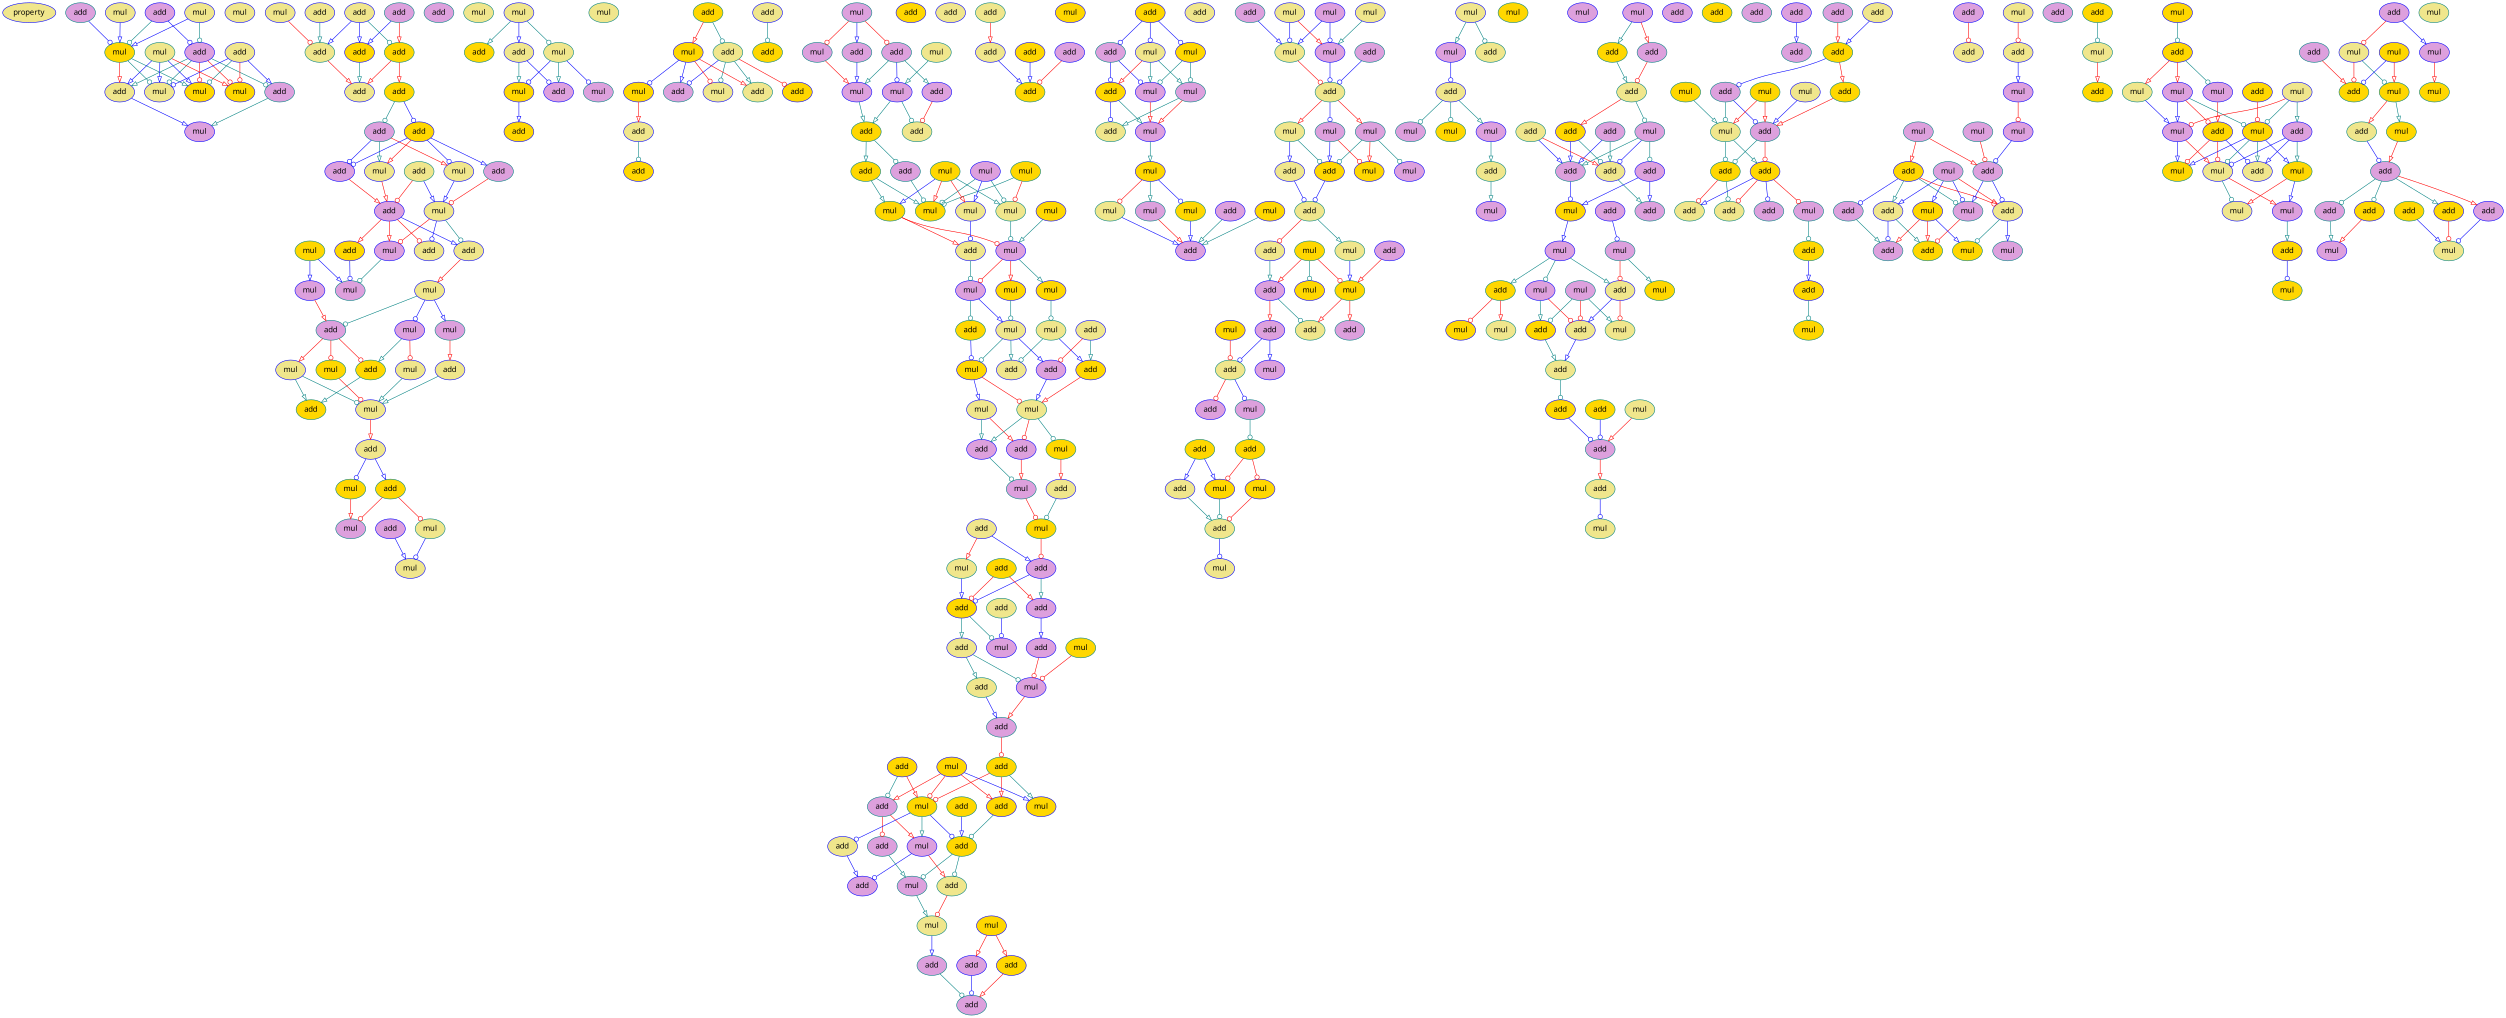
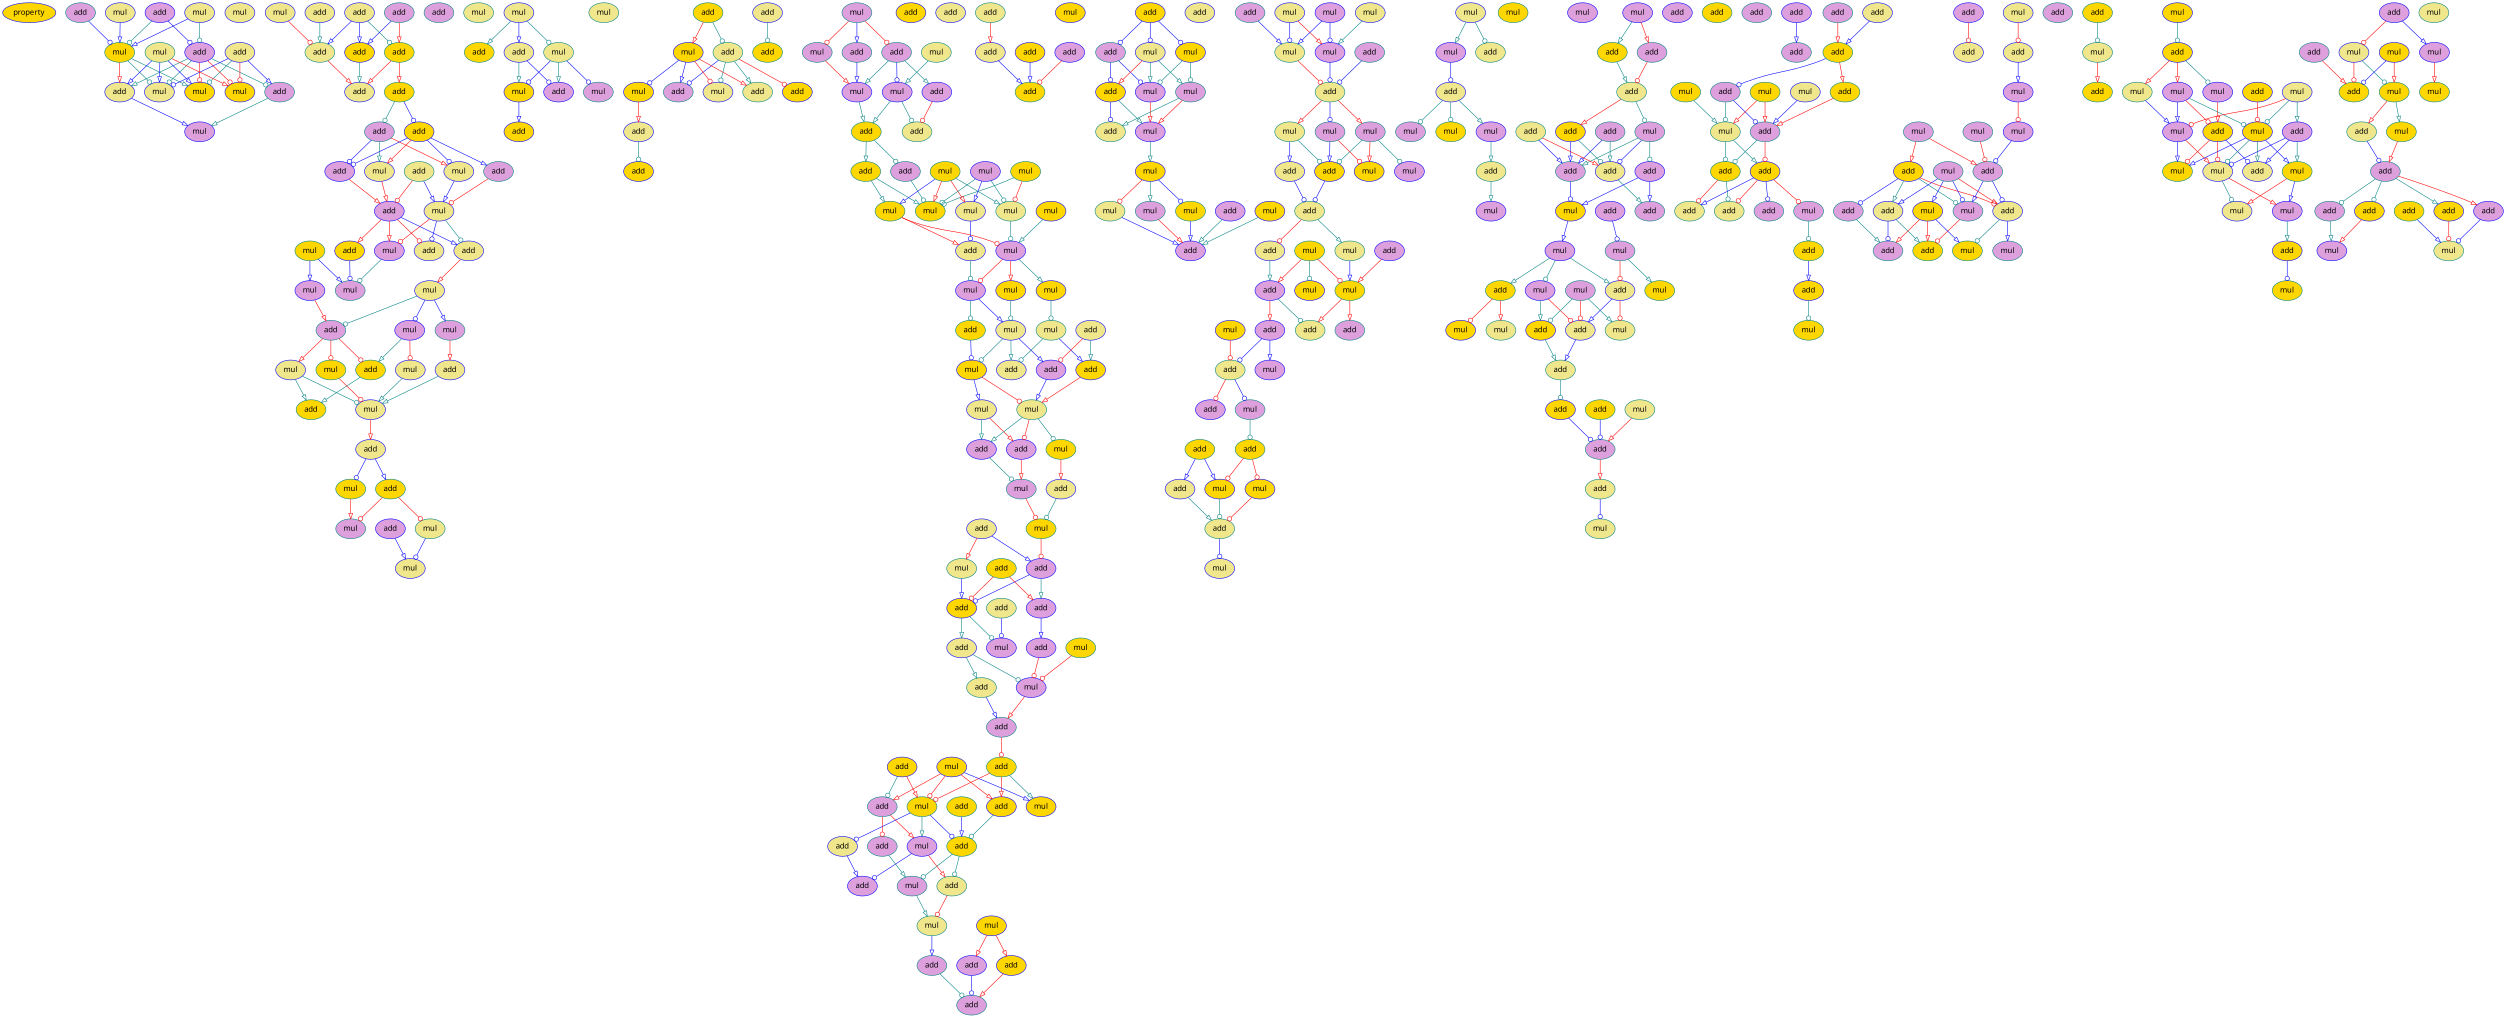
(29, 13) -> (29, 13)
